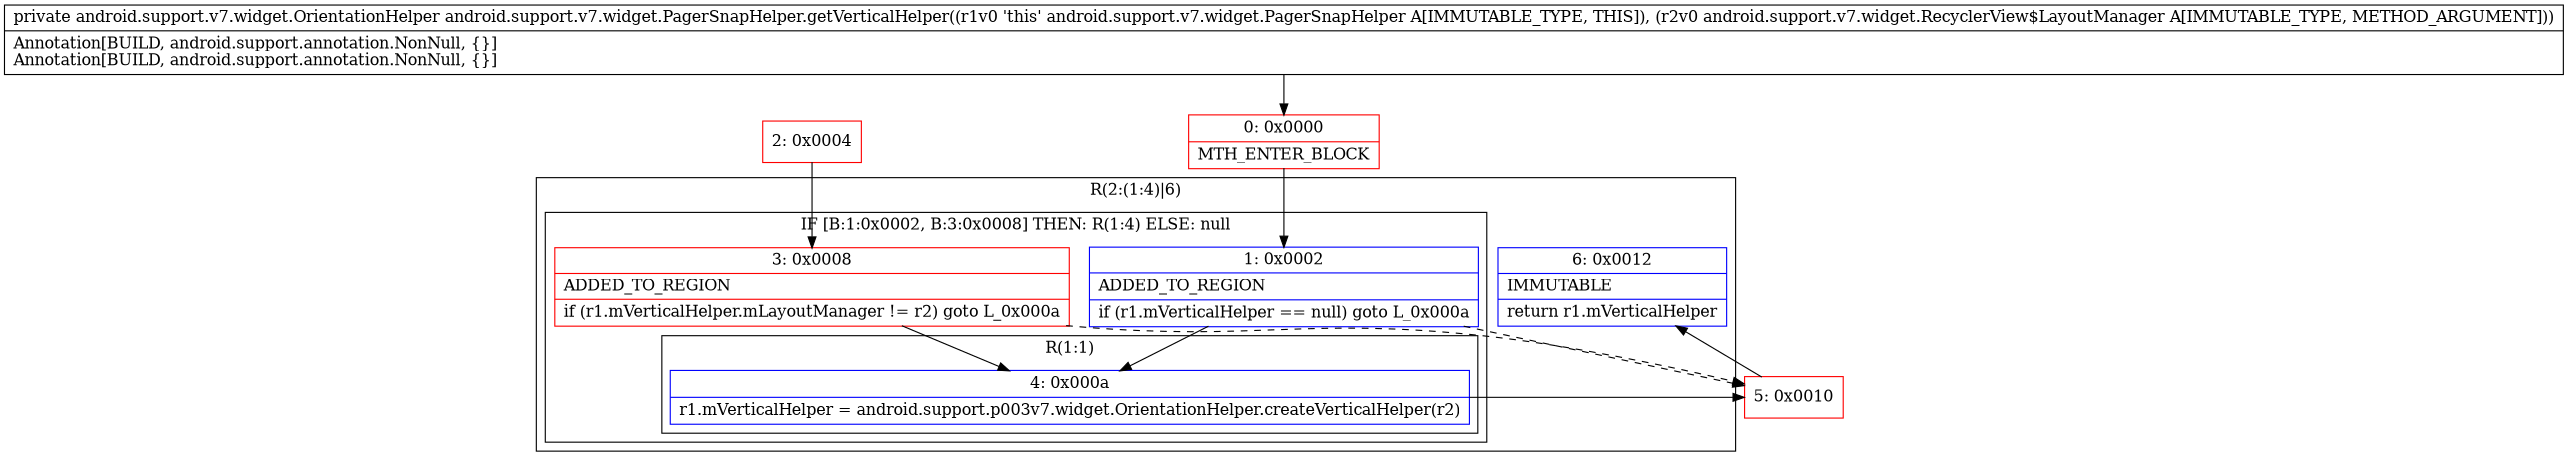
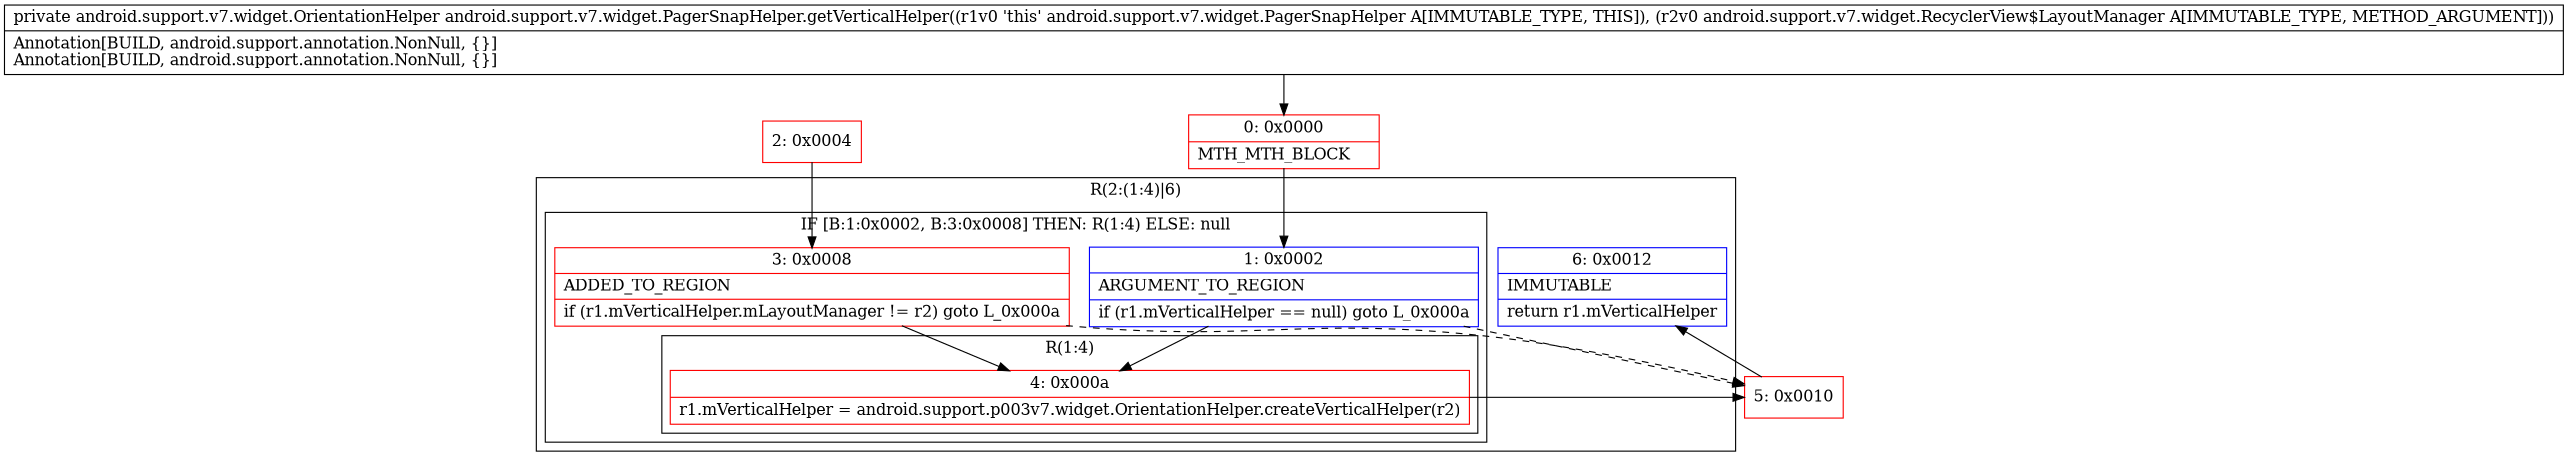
(1284, 155) -> (1274, 155)
(1182, 286) -> (1202, 286)
(1070, 349) -> (1070, 349)
(1070, 397) -> (1070, 397)
